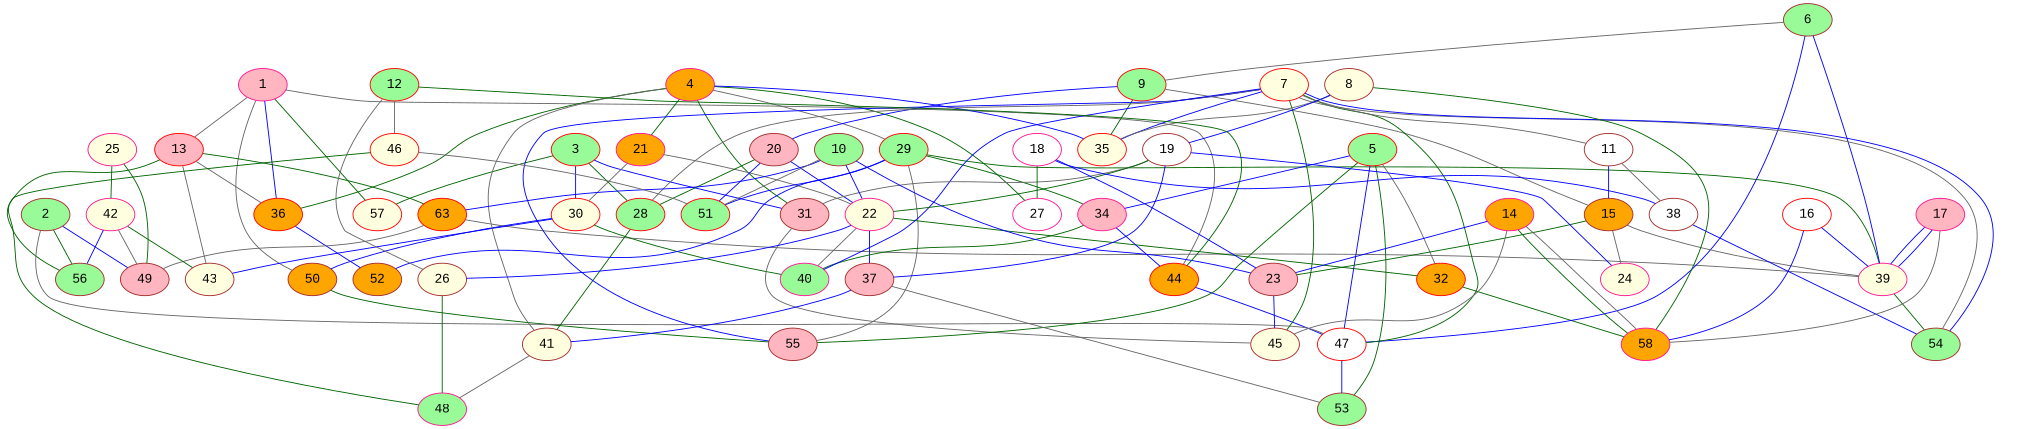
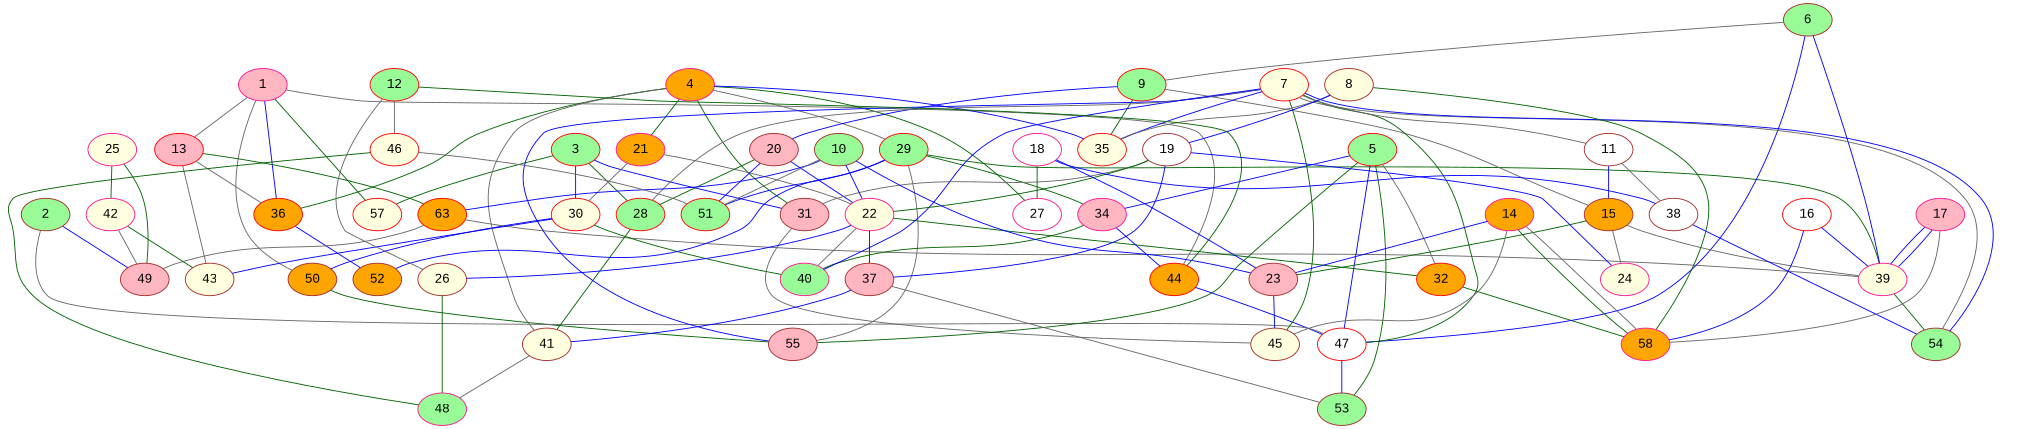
(80, 279) -> none
